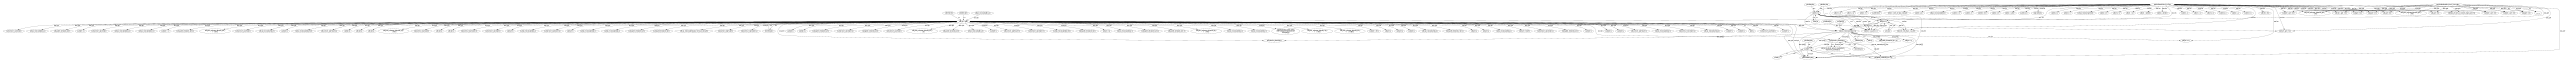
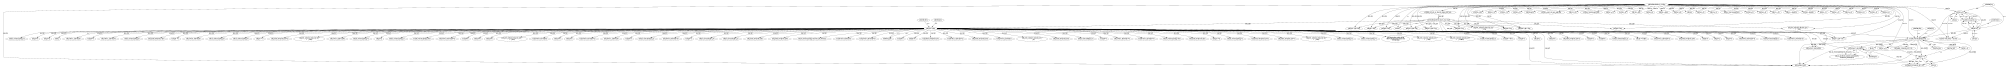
(1901, 6) -> none
(2454, 9) -> (1438, 16)
(2038, 13) -> (1689, 12)
(973, 17) -> (663, 30)
